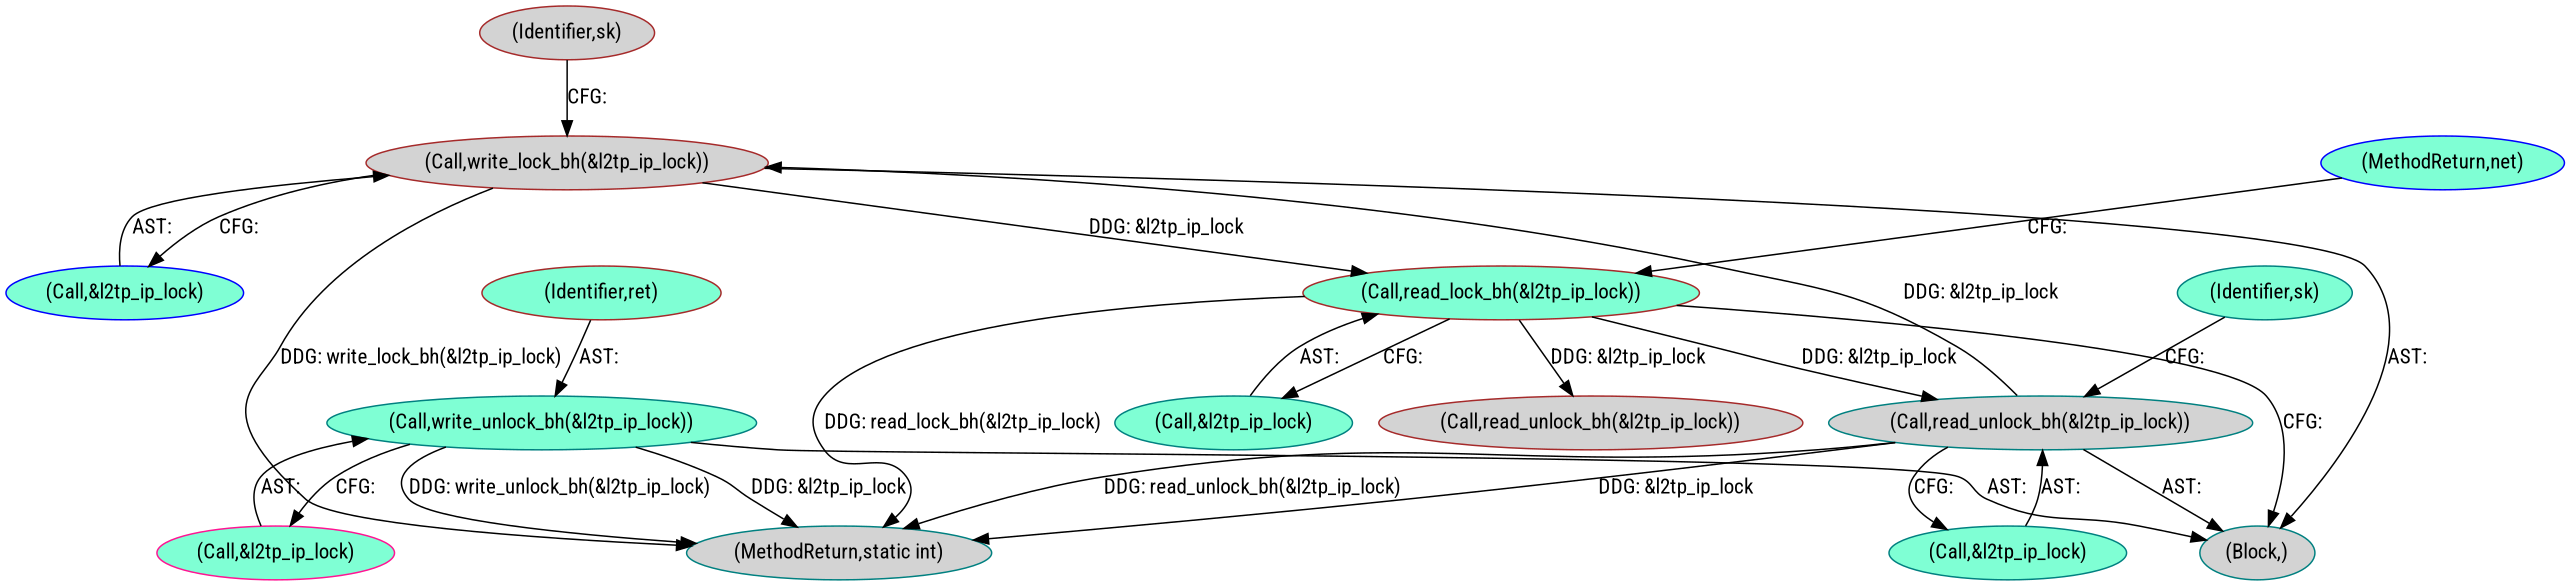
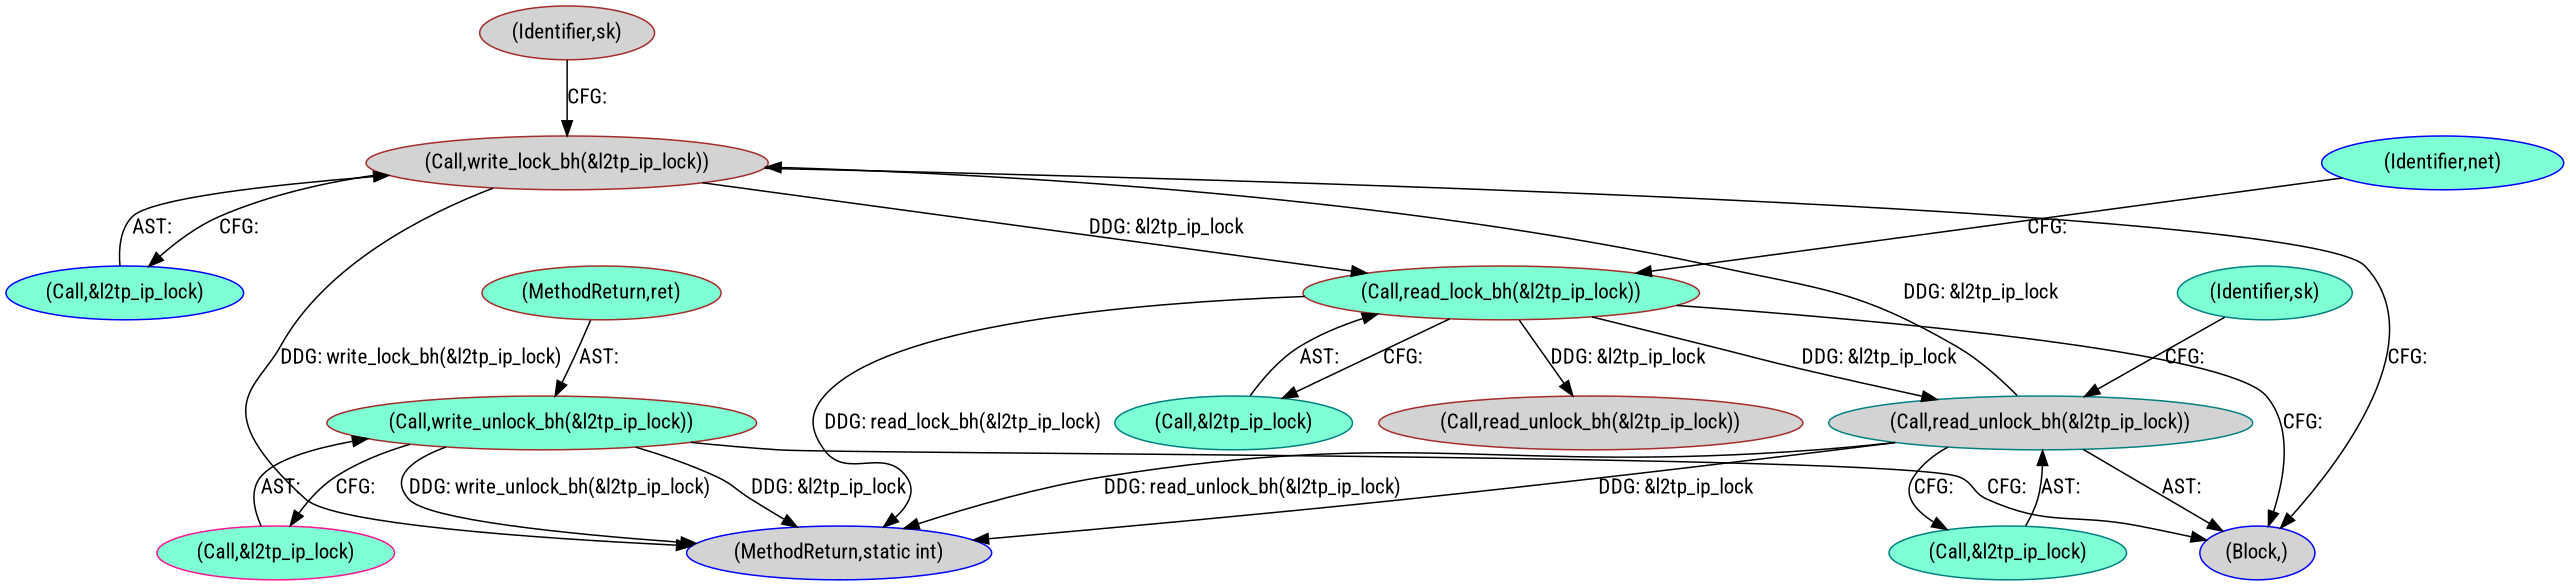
(2443, 163) -> (2443, 163)
(602, 293) -> (602, 293)
(2410, 358) -> (2410, 358)
(542, 423) -> (542, 423)
(2009, 488) -> (2009, 488)
(839, 553) -> (839, 553)
(2257, 553) -> (2257, 553)
